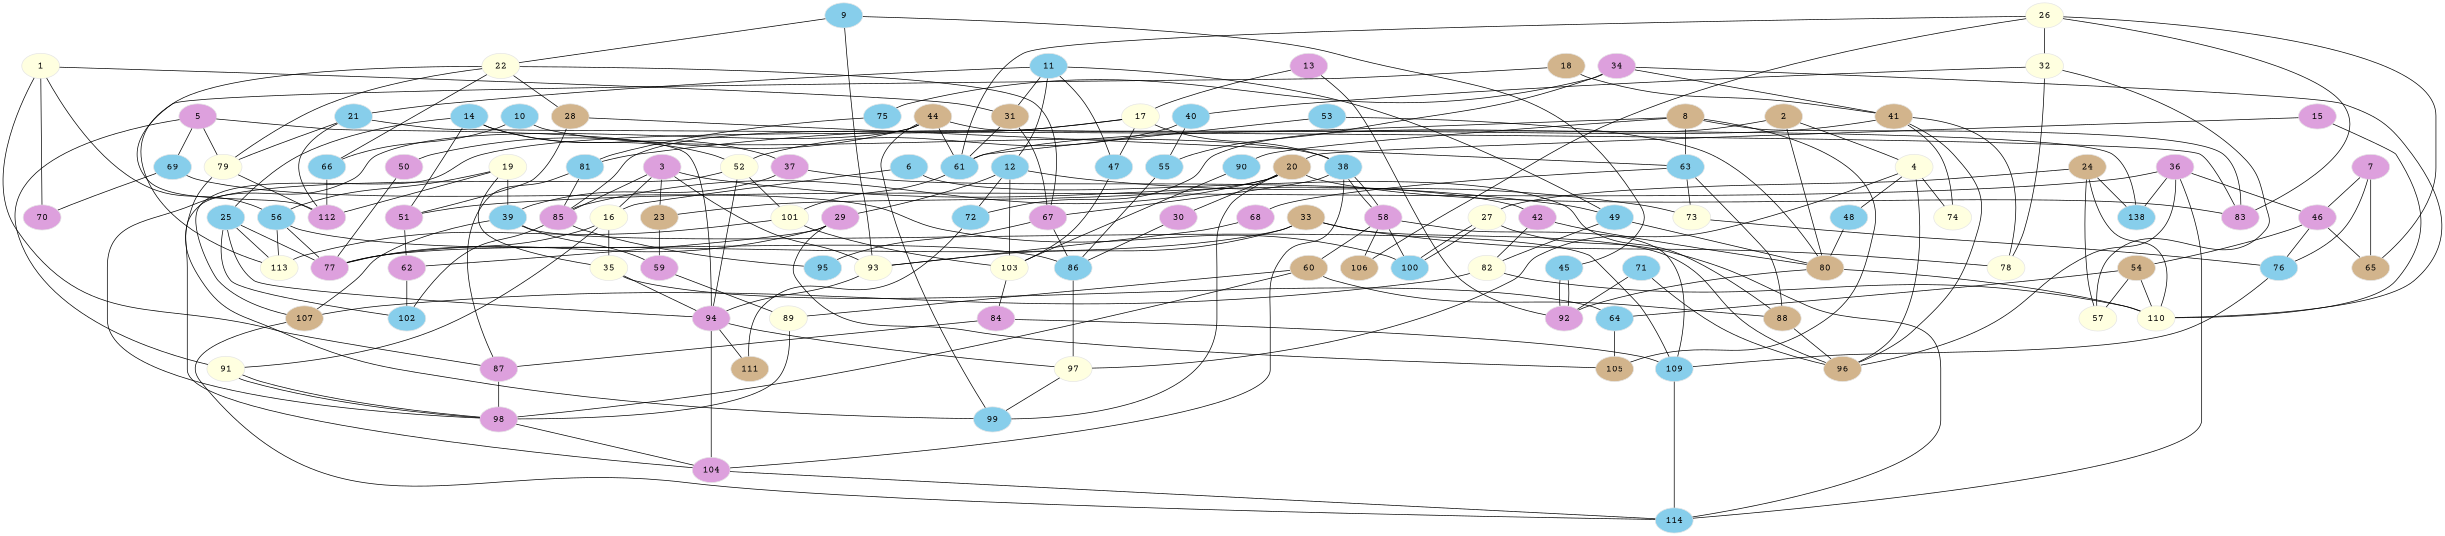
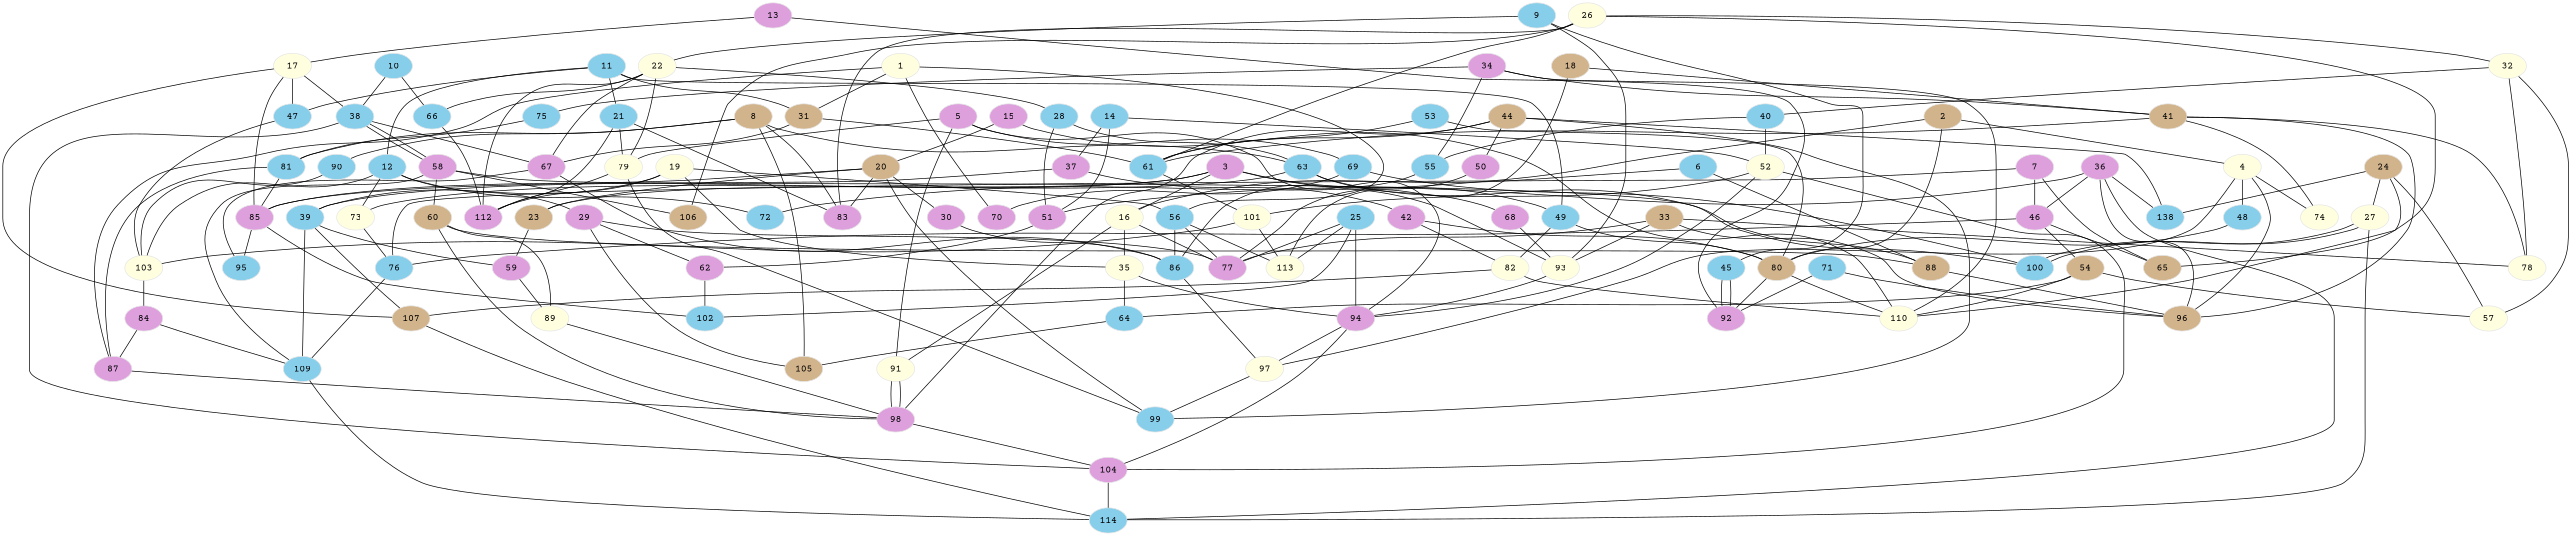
(570, 116) -> (1059, 116)
(334, 141) -> none
(750, 369) -> none
